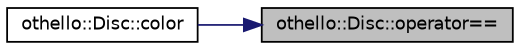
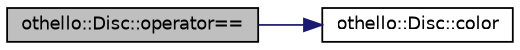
(221, 25) -> (281, 25)
